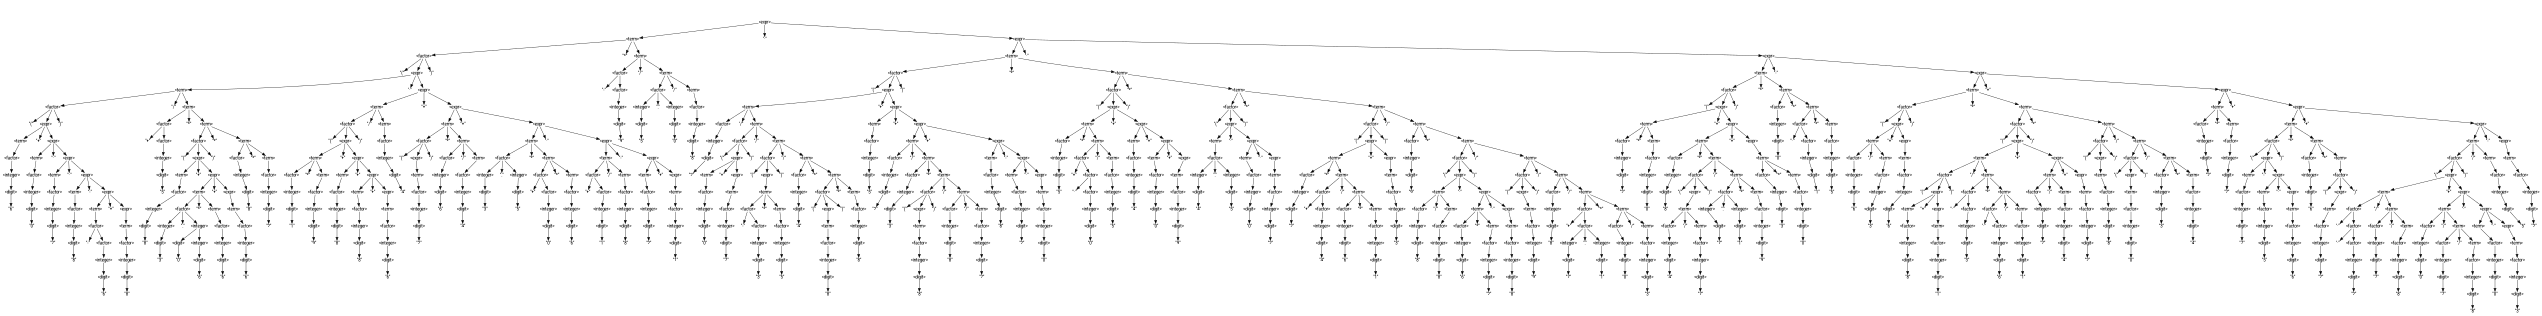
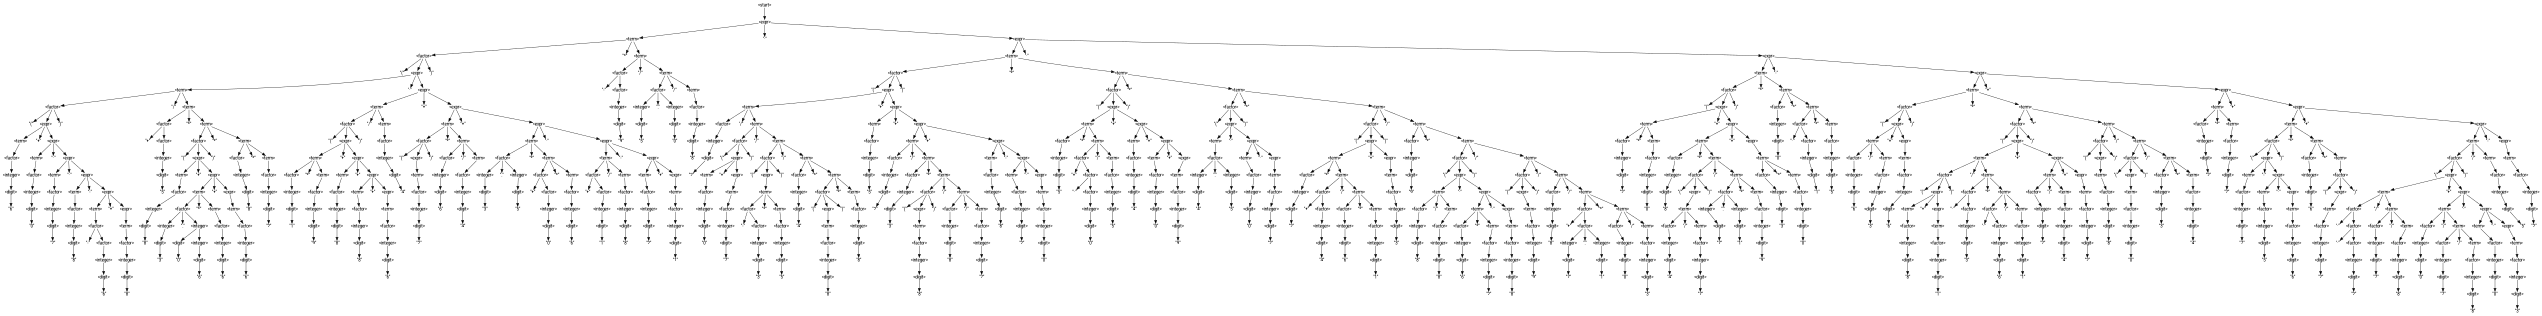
none -> (765, 5)
